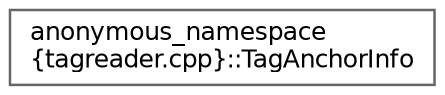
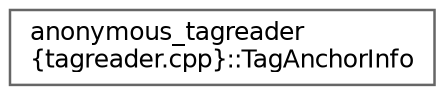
(222, 47) -> (222, 47)
